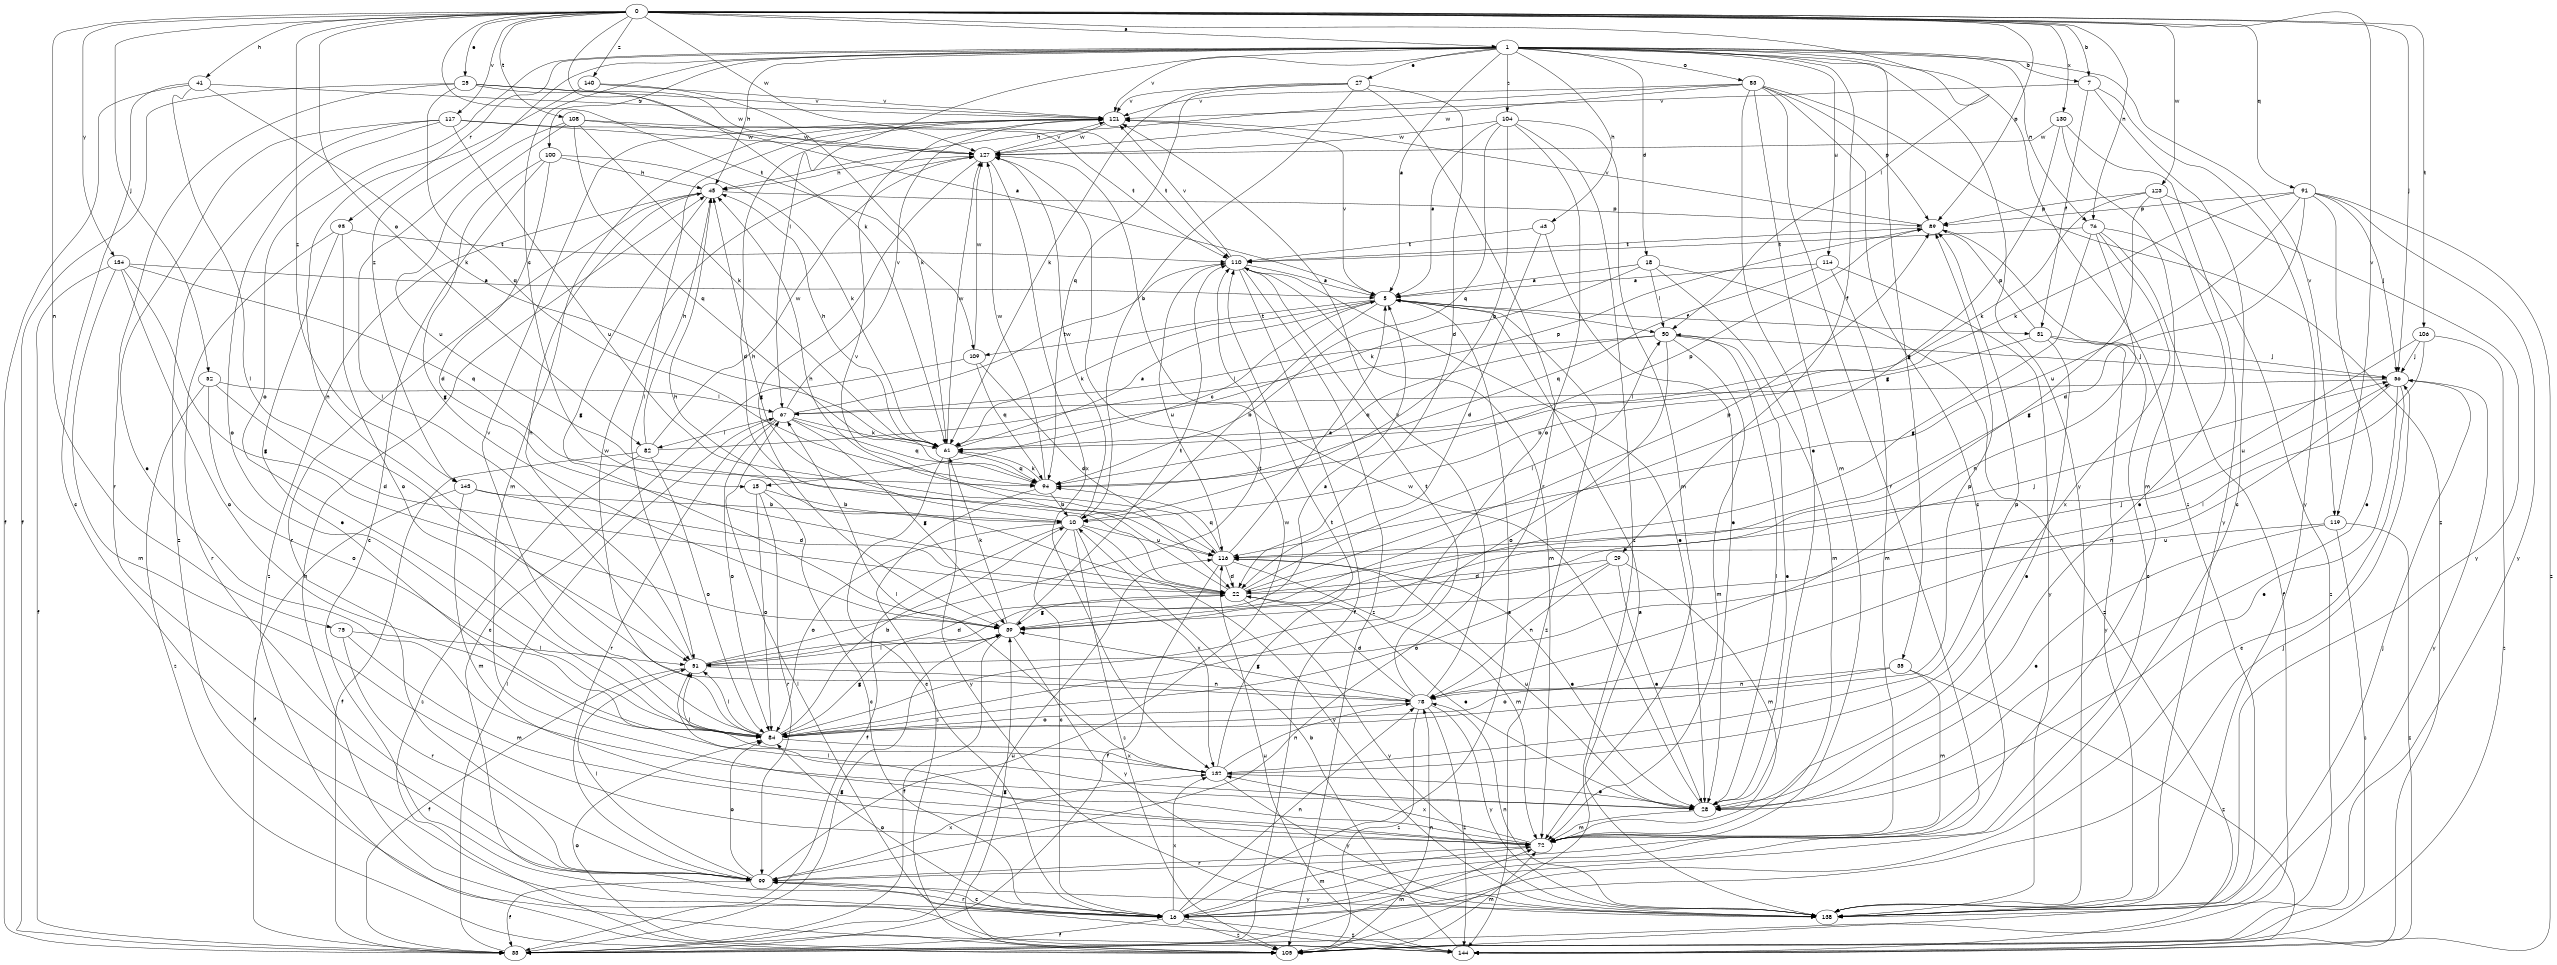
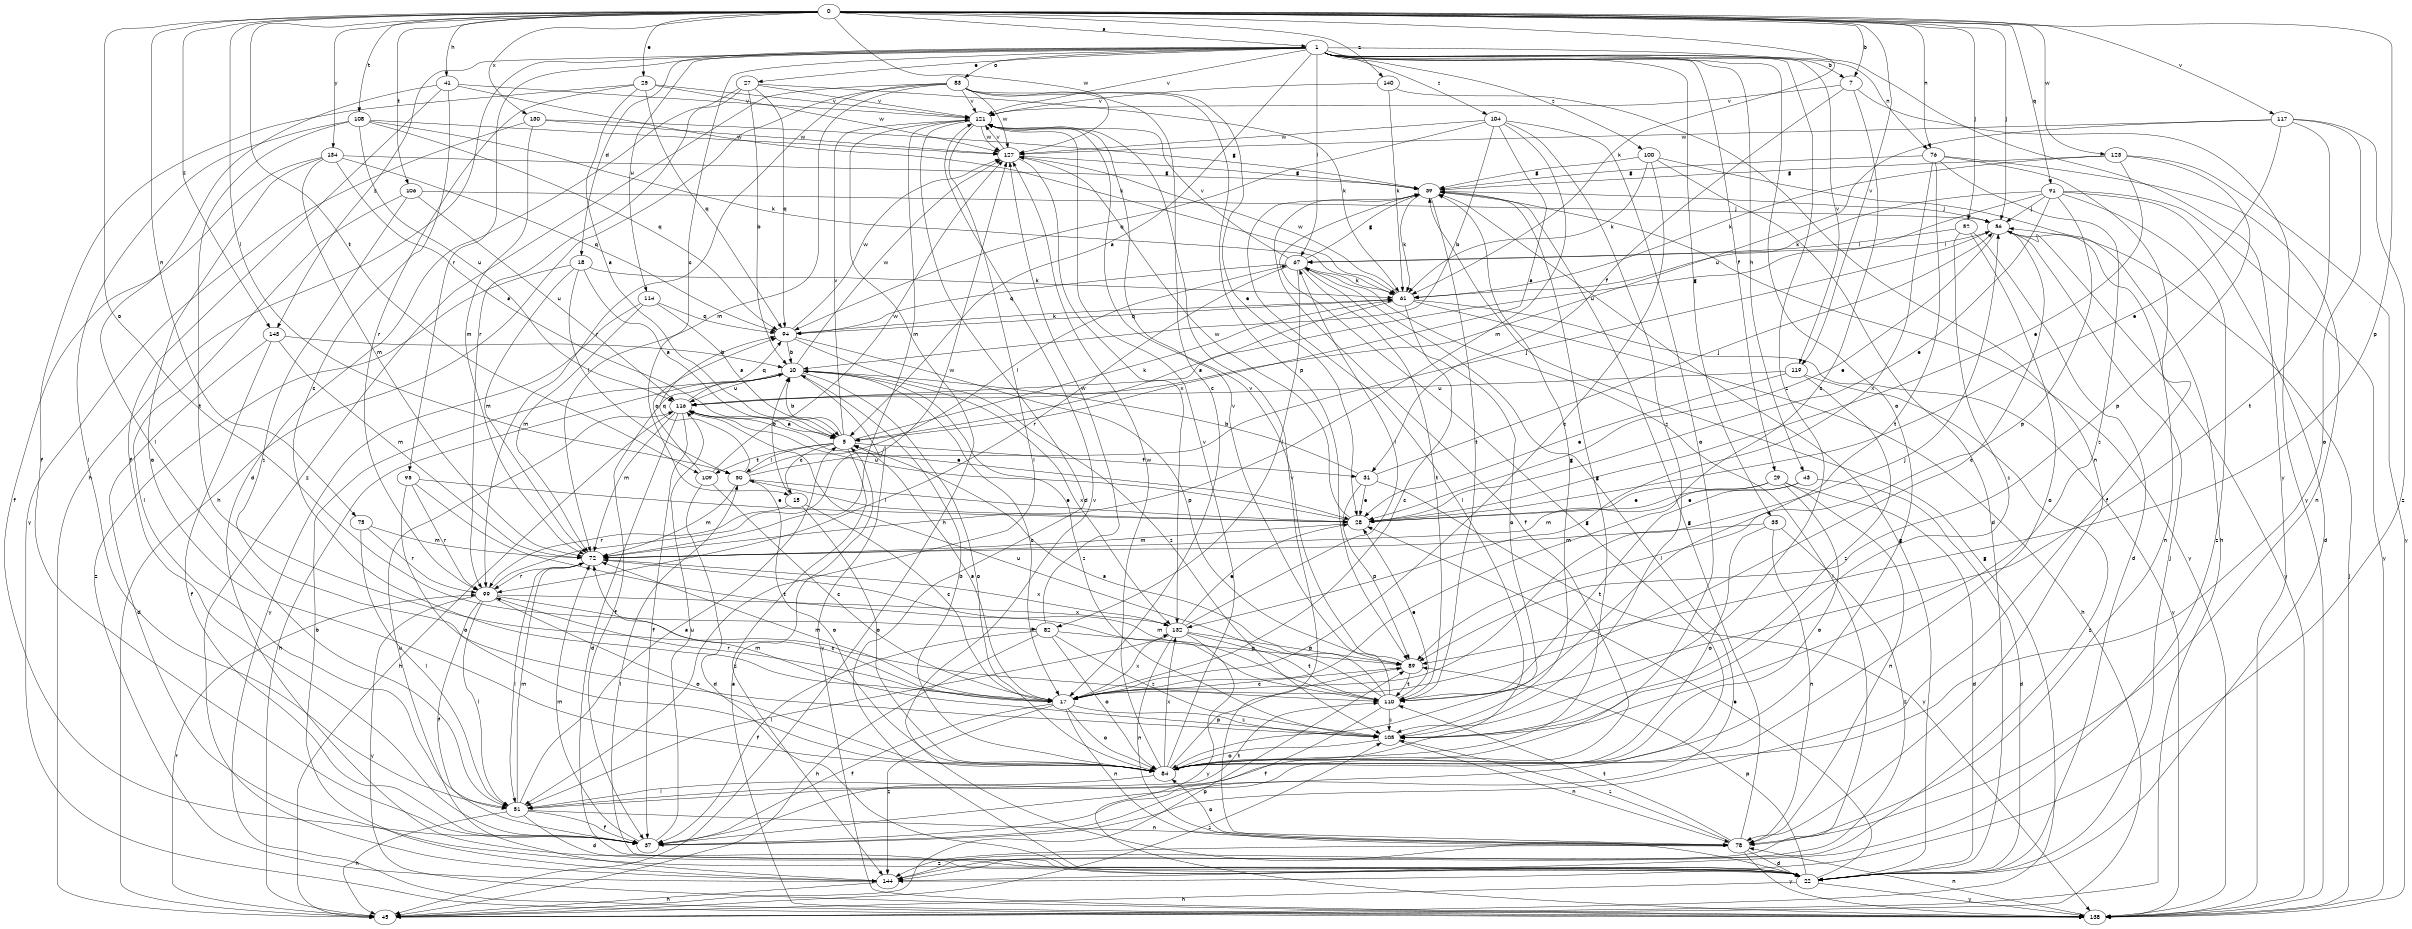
(850, 168) -> (896, 590)
none -> (522, 674)
(1173, 917) -> (1063, 702)
(515, 953) -> (648, 846)
